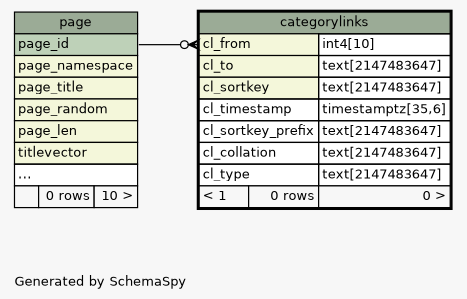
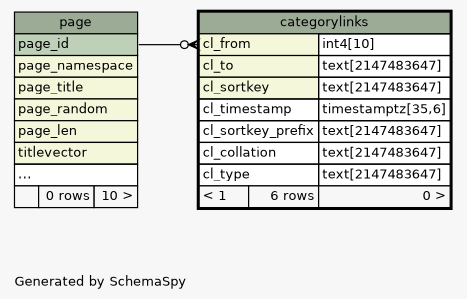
(293, 196) -> (293, 196)
